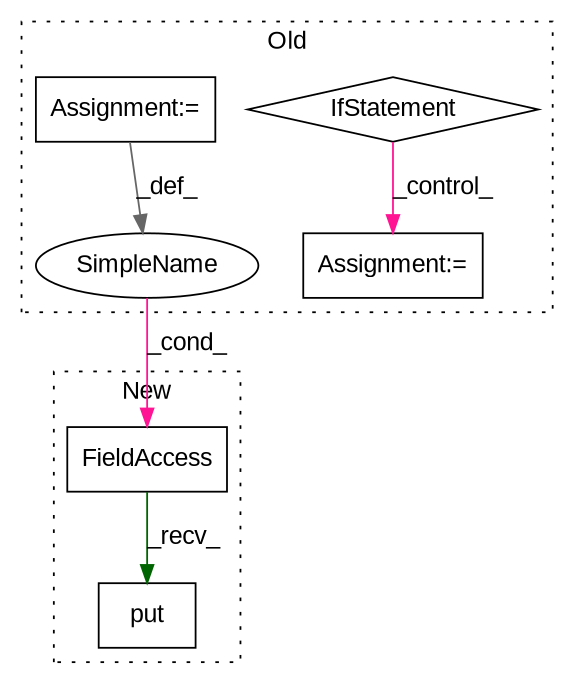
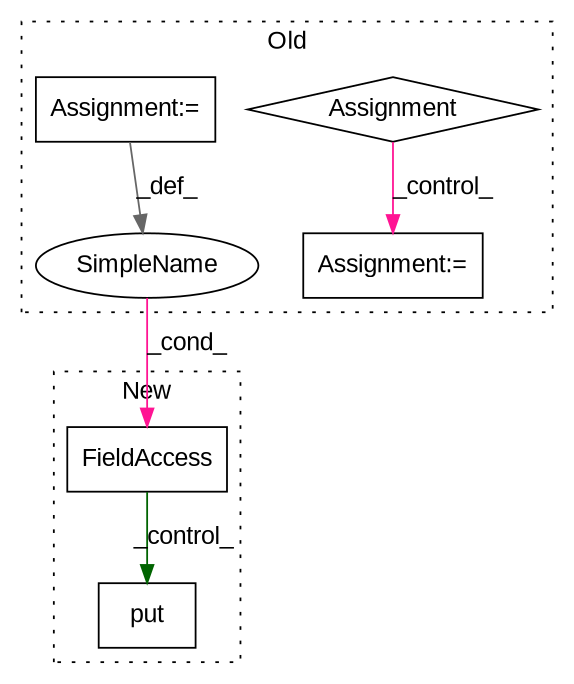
(393, 109) -> (393, 109)
(184, 537) -> (184, 537)
